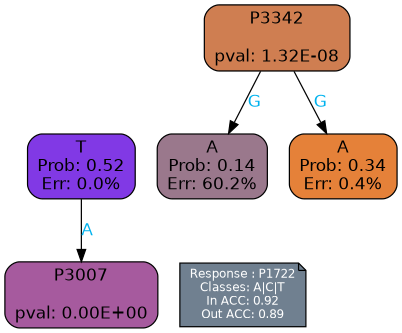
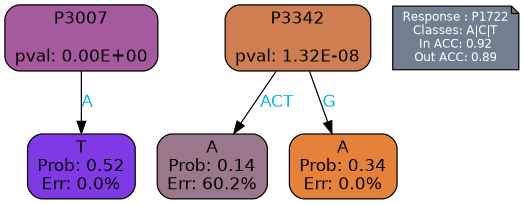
(255, 102) -> (277, 102)
(343, 166) -> (343, 166)
(81, 224) -> (81, 96)
